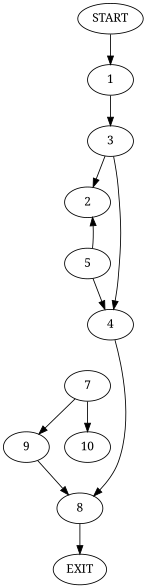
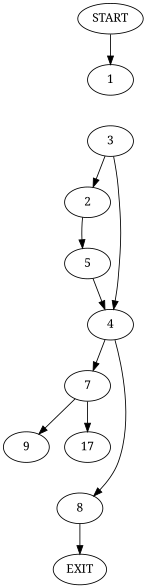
(111, 106) -> none
(93, 237) -> (82, 228)
none -> (101, 351)
(88, 447) -> (88, 447)
(50, 474) -> none
